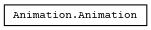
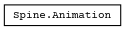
(76, 15) -> (63, 15)
